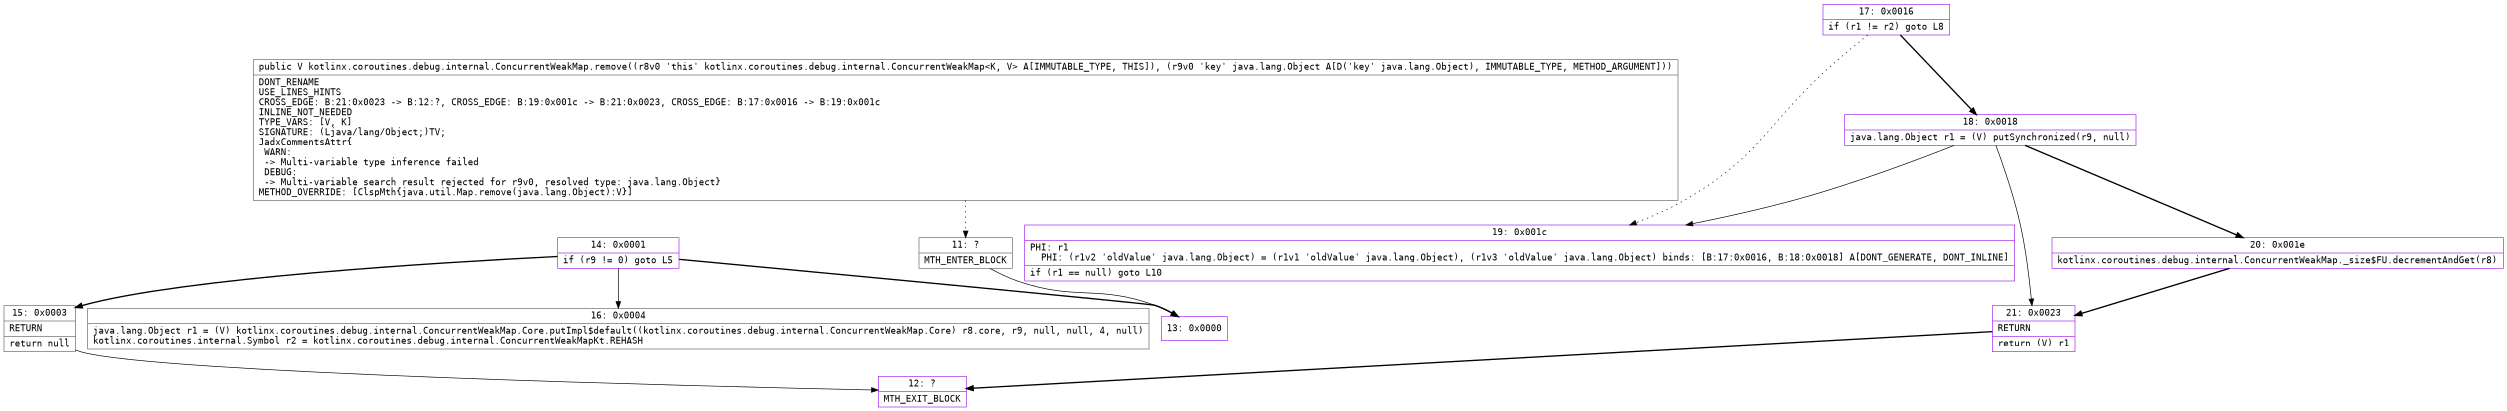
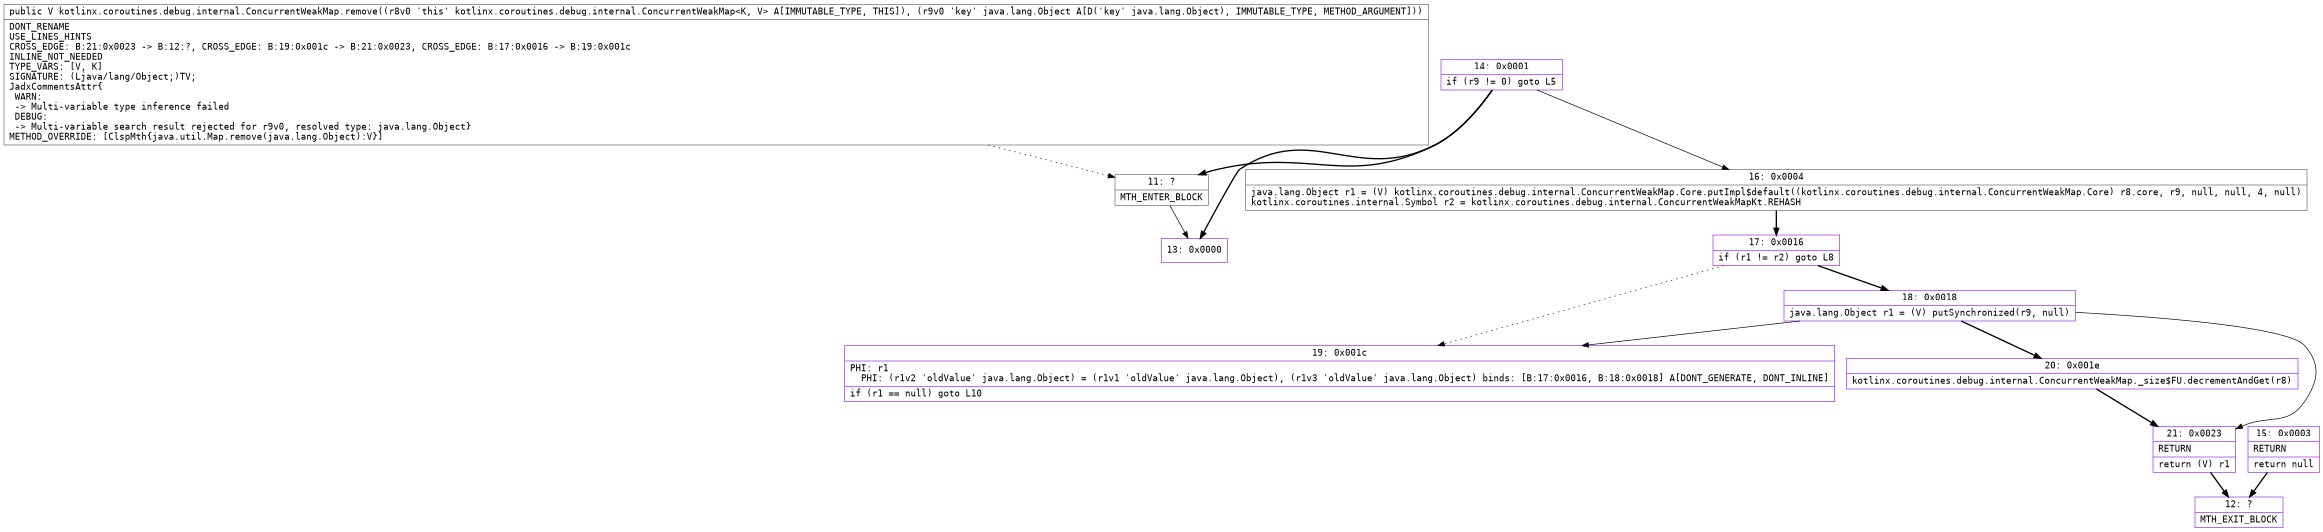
none -> (1776, 219)
(319, 272) -> (1361, 165)
(40, 329) -> (2284, 449)
(473, 379) -> (2261, 482)
